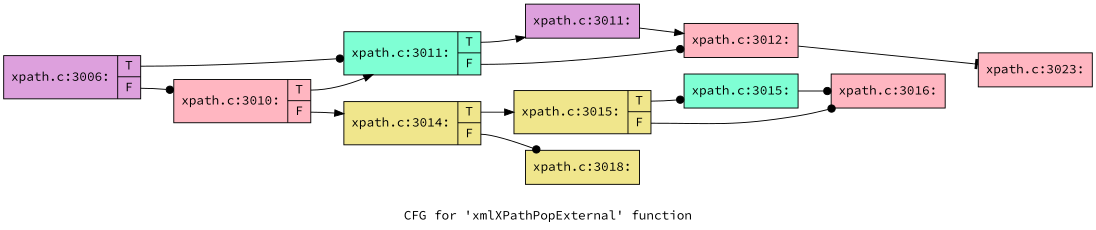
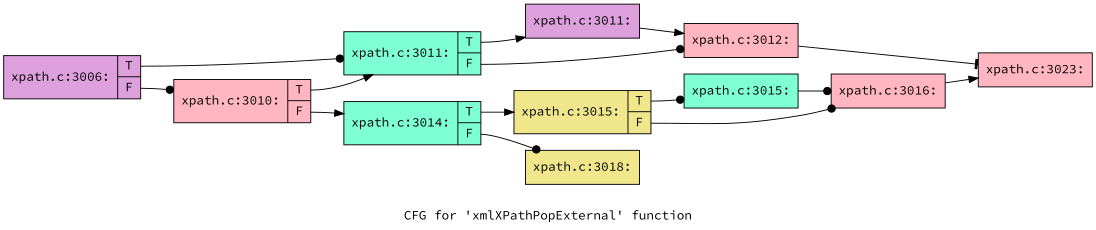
none -> (957, 81)
(412, 123) -> (412, 123)
